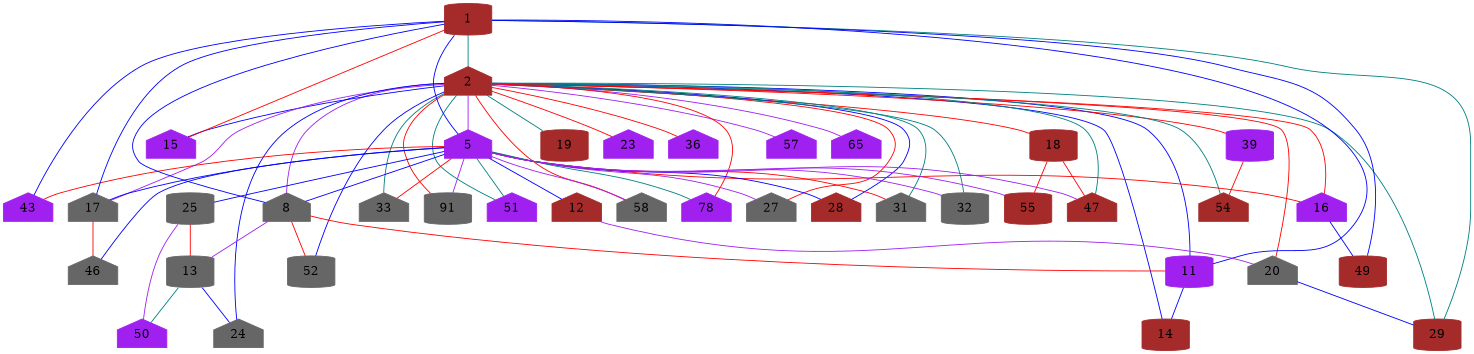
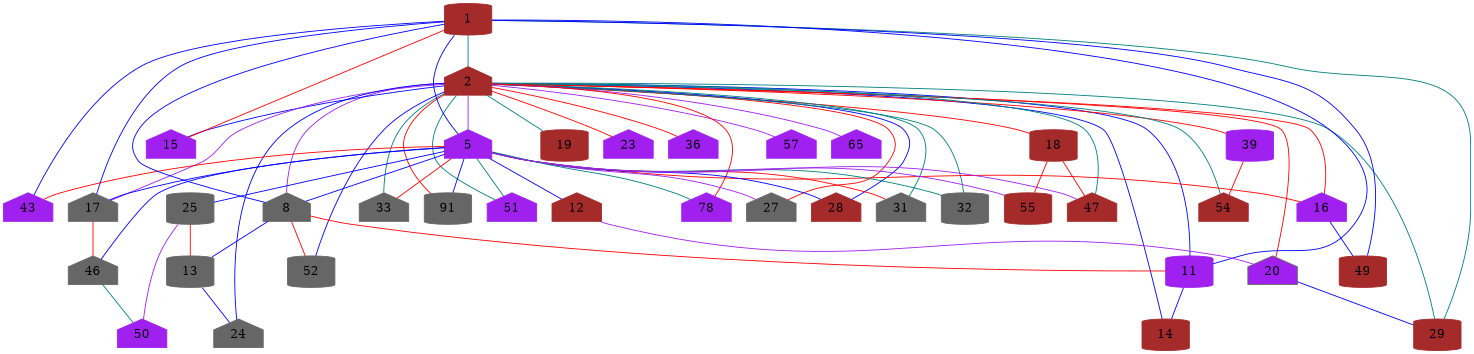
(717, 170) -> (717, 170)
(459, 173) -> (459, 173)
(642, 209) -> none
(244, 237) -> (244, 237)
(1273, 272) -> (1273, 272)
(165, 305) -> (118, 304)
